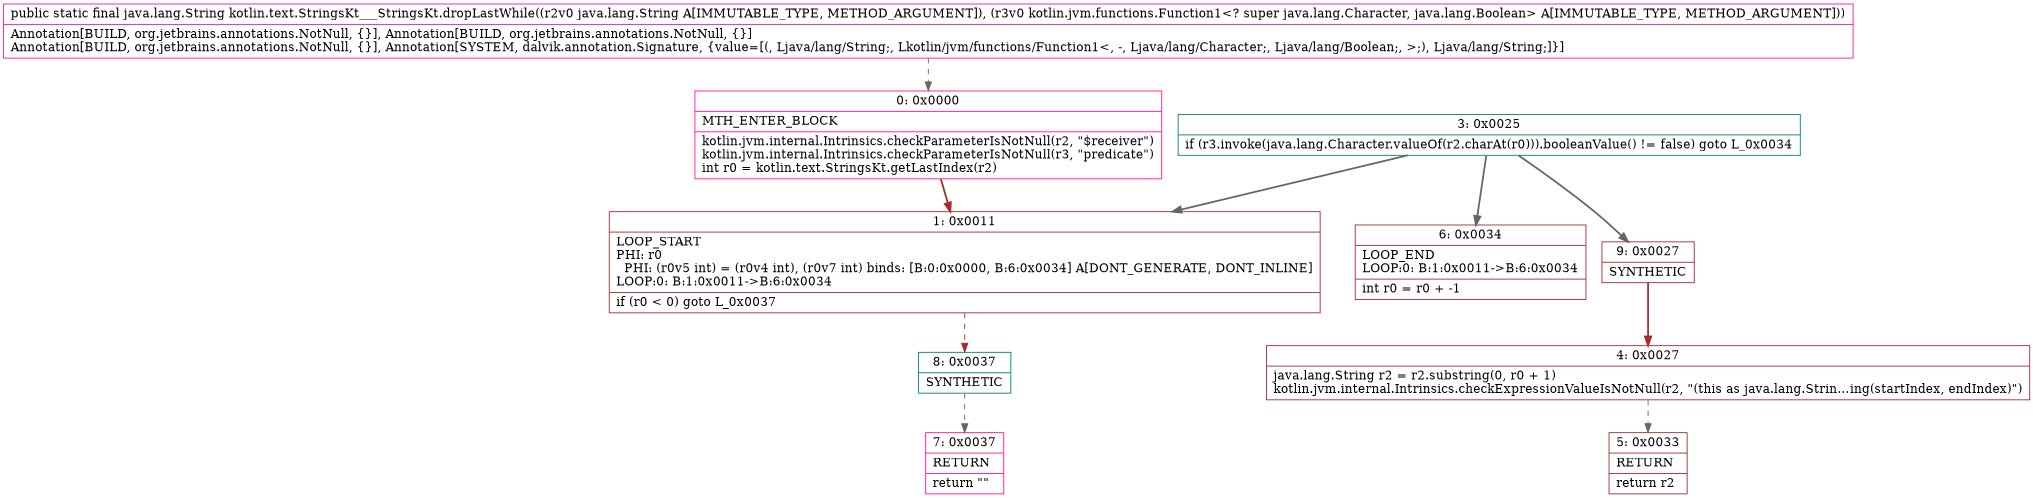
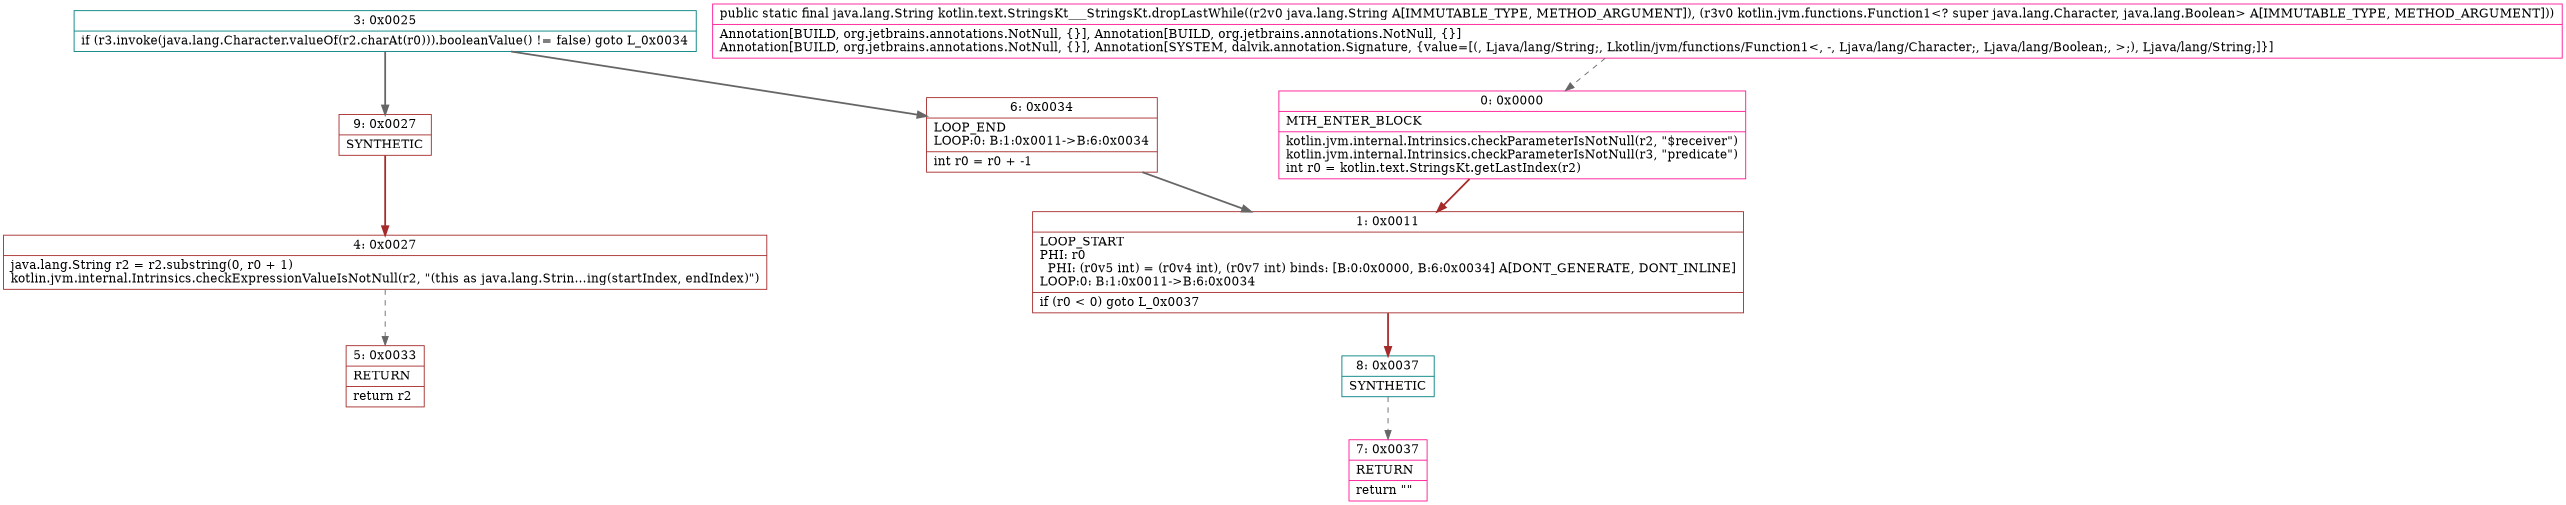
(1294, 182) -> (1192, 190)
(965, 328) -> (1388, 330)
